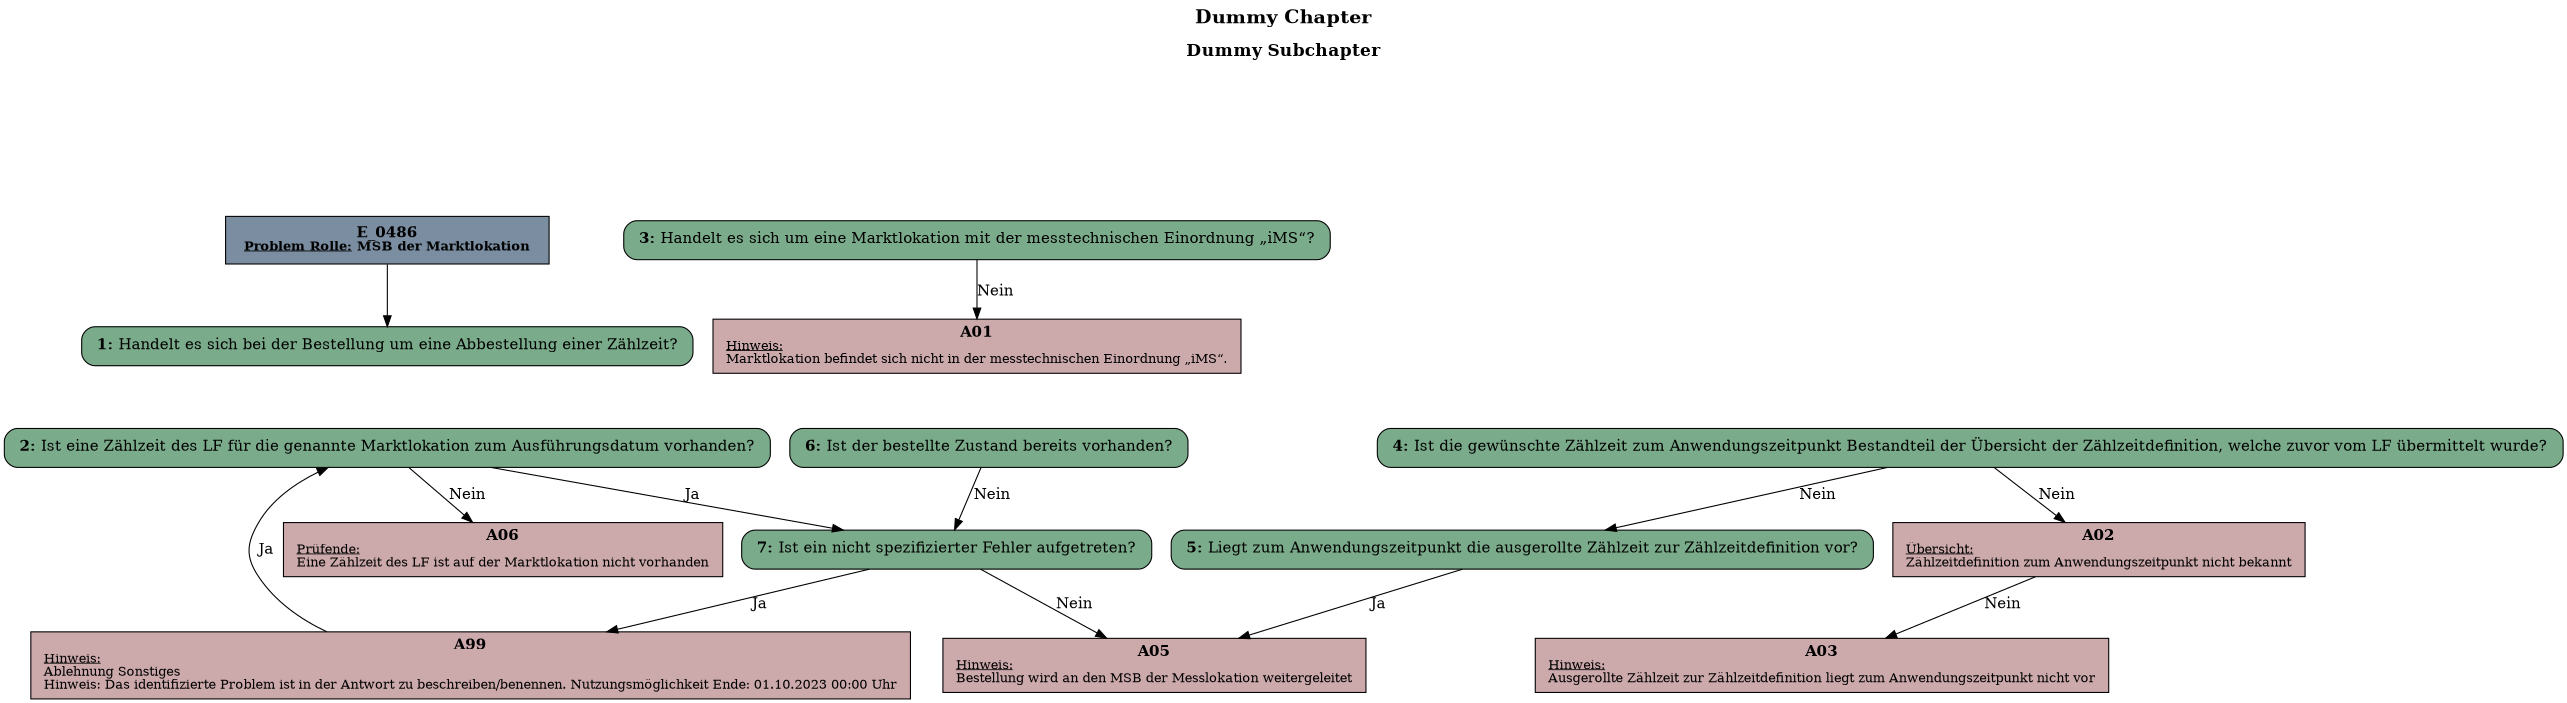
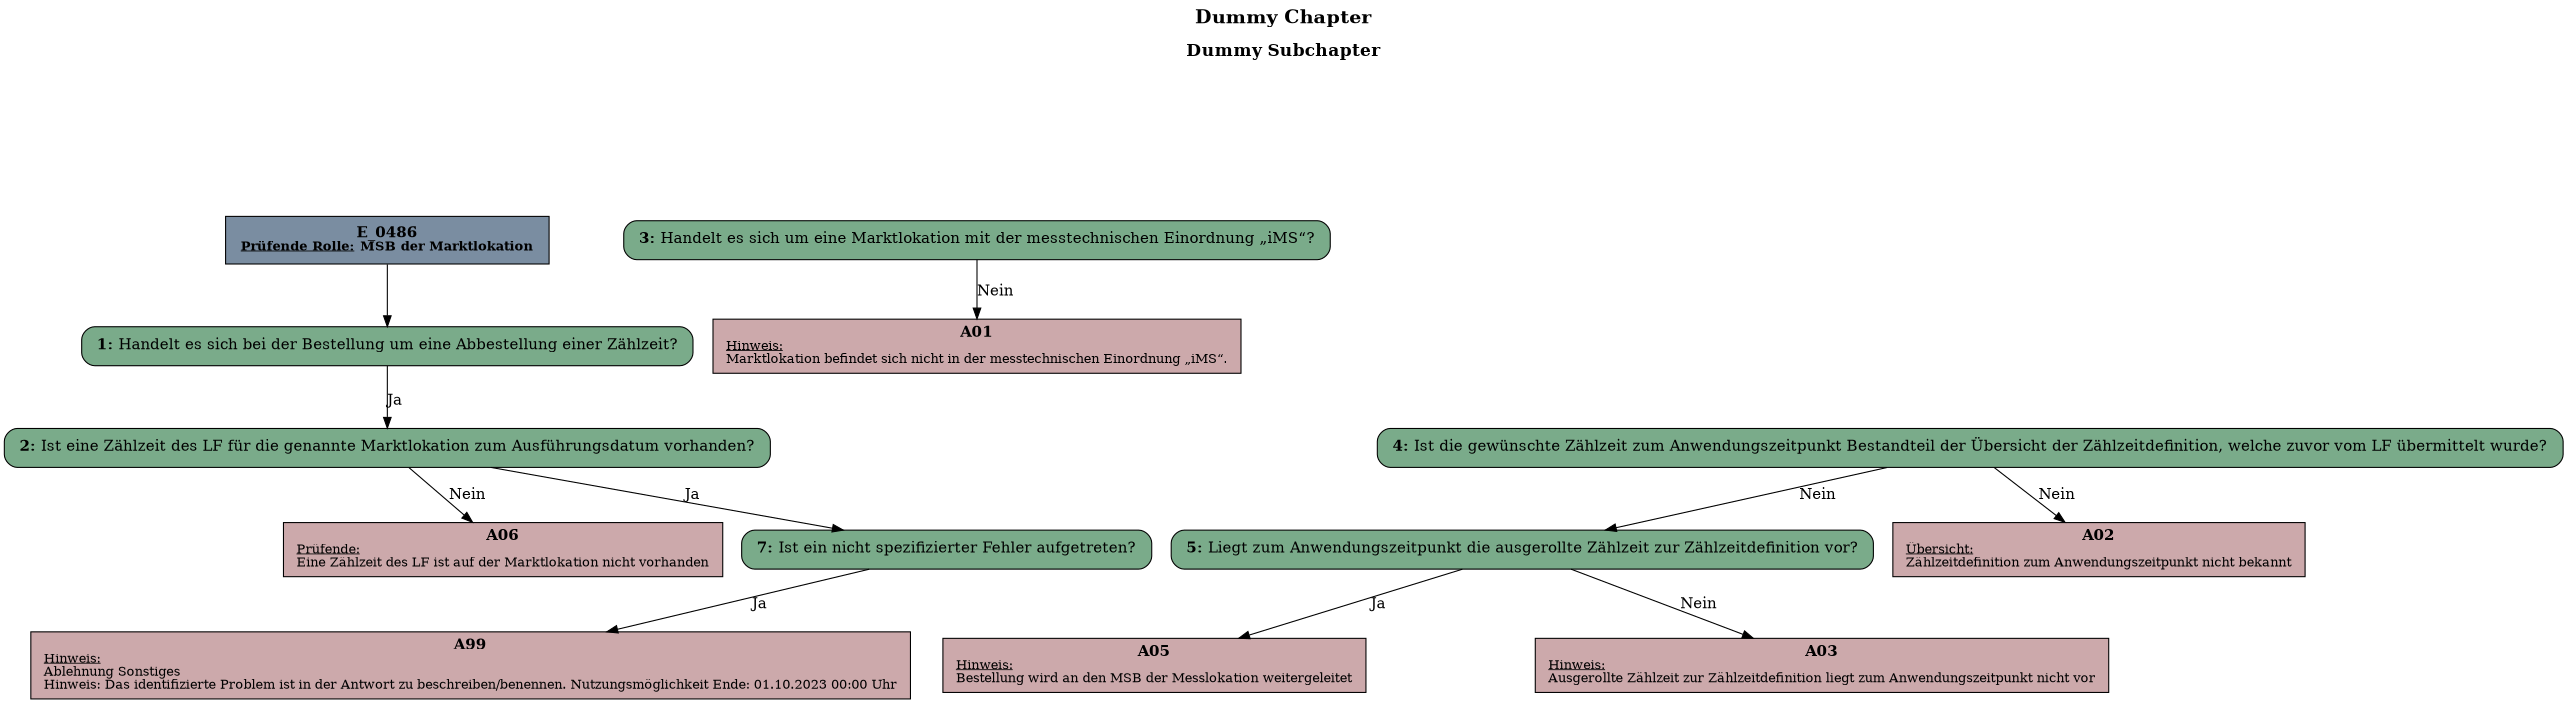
(298, 247) -> (298, 247)
(989, 448) -> none
(249, 555) -> (387, 391)
(1039, 601) -> none
(1966, 605) -> (1657, 602)
